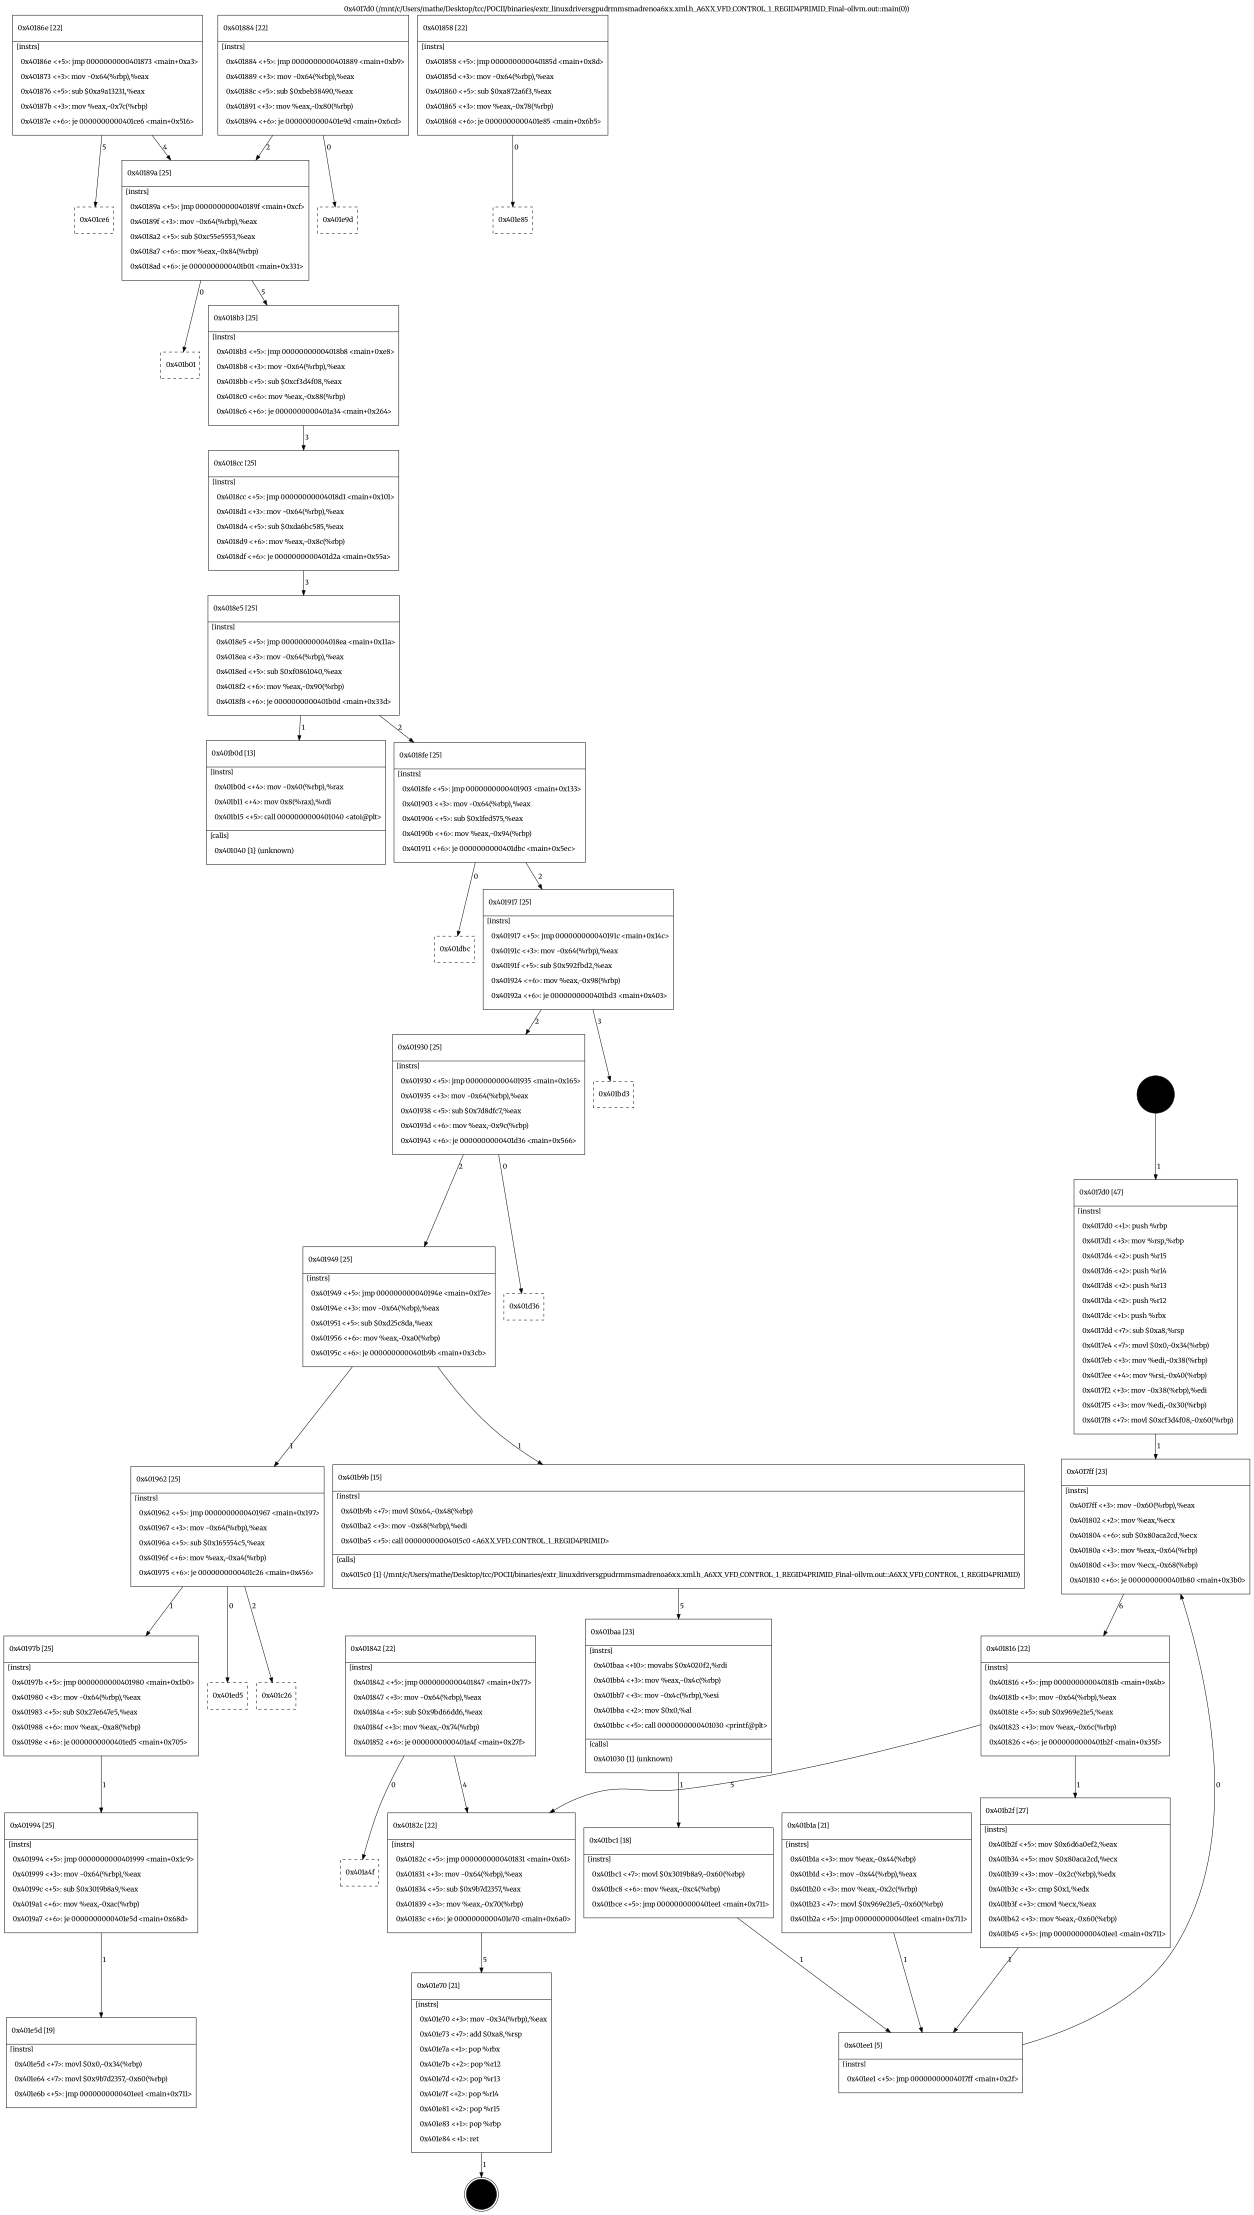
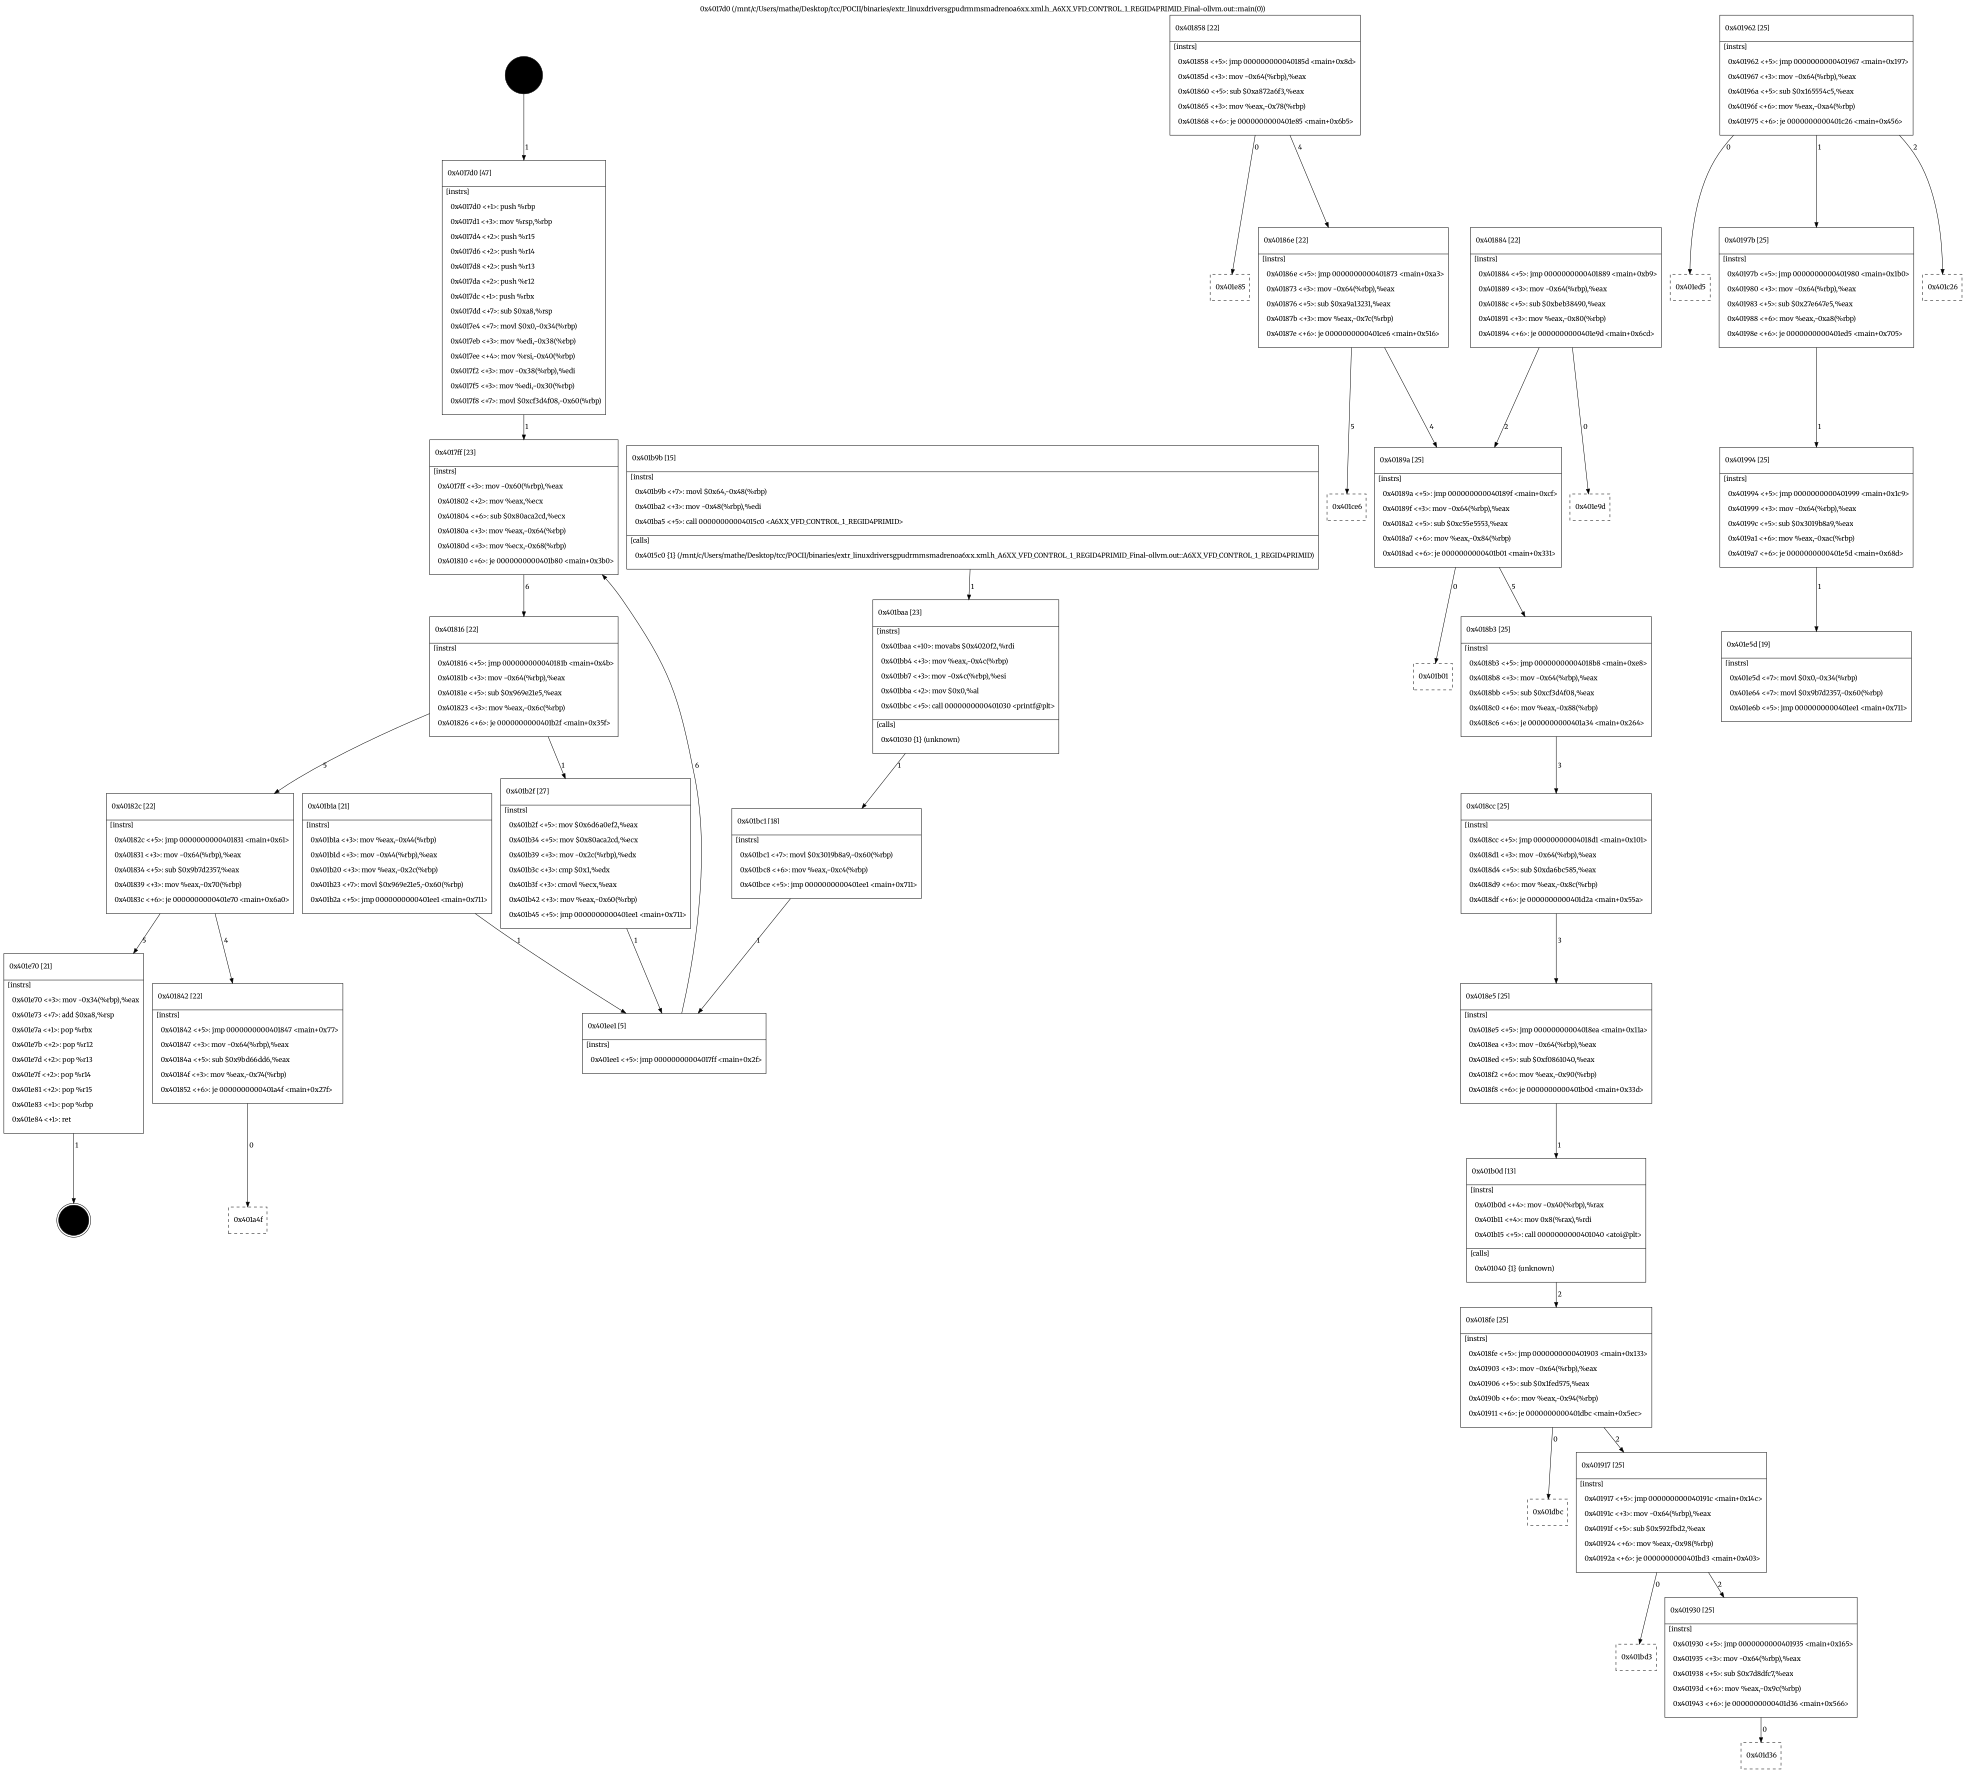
none -> (1308, 179)
(395, 727) -> (1556, 1292)
(599, 1022) -> (1657, 1585)
(399, 1307) -> none
(681, 1607) -> (972, 587)
(460, 1782) -> (223, 946)
(1218, 1785) -> (696, 766)
